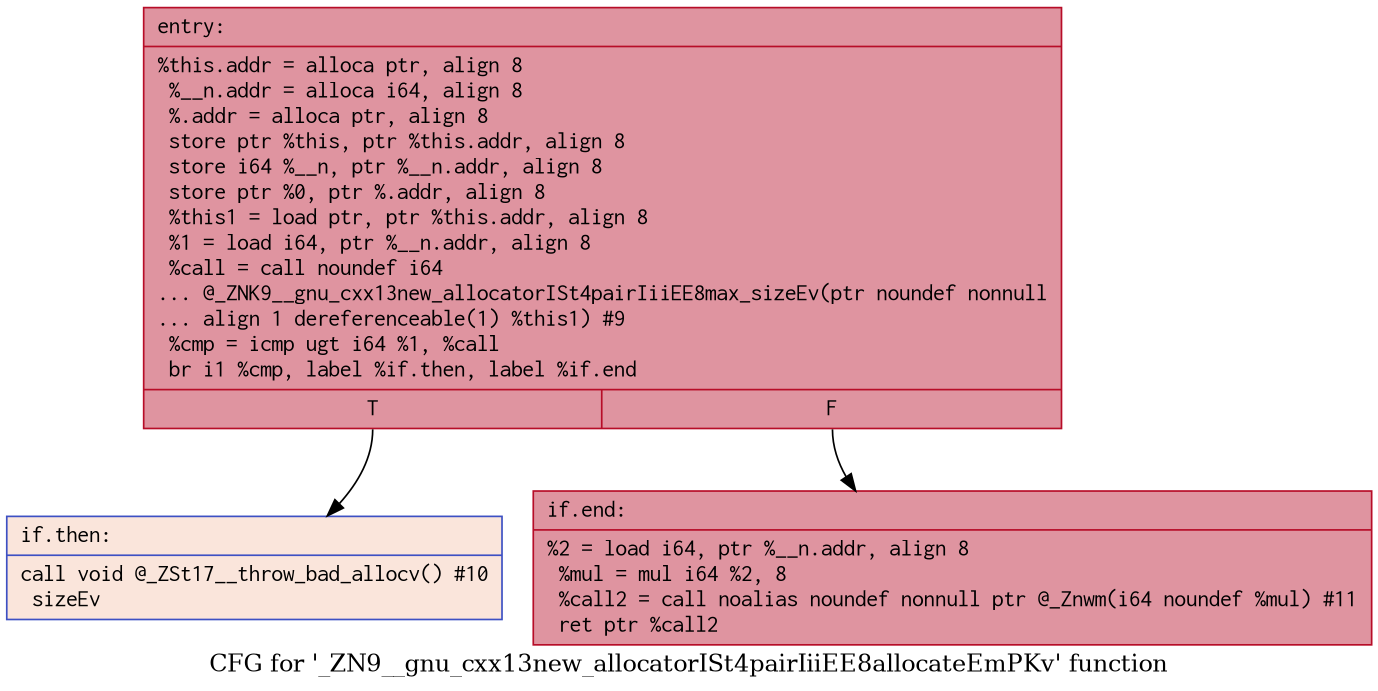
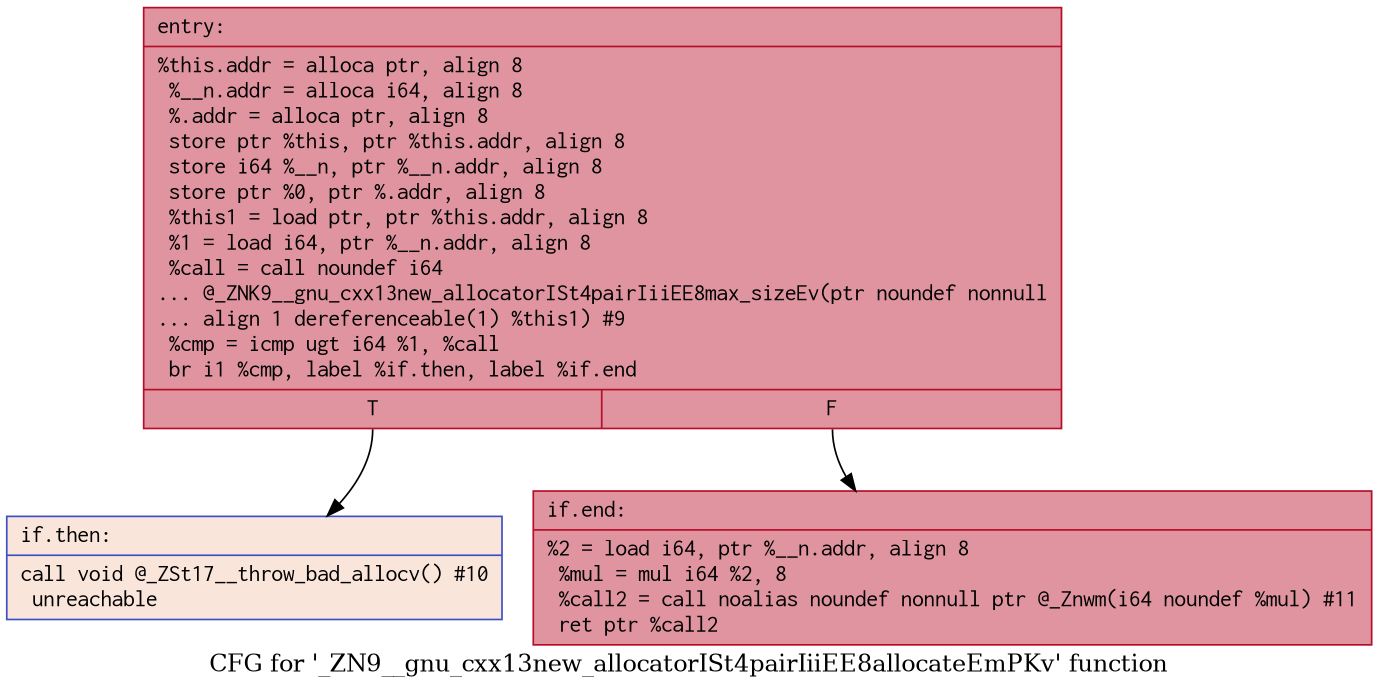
(61, 599) -> (90, 599)
